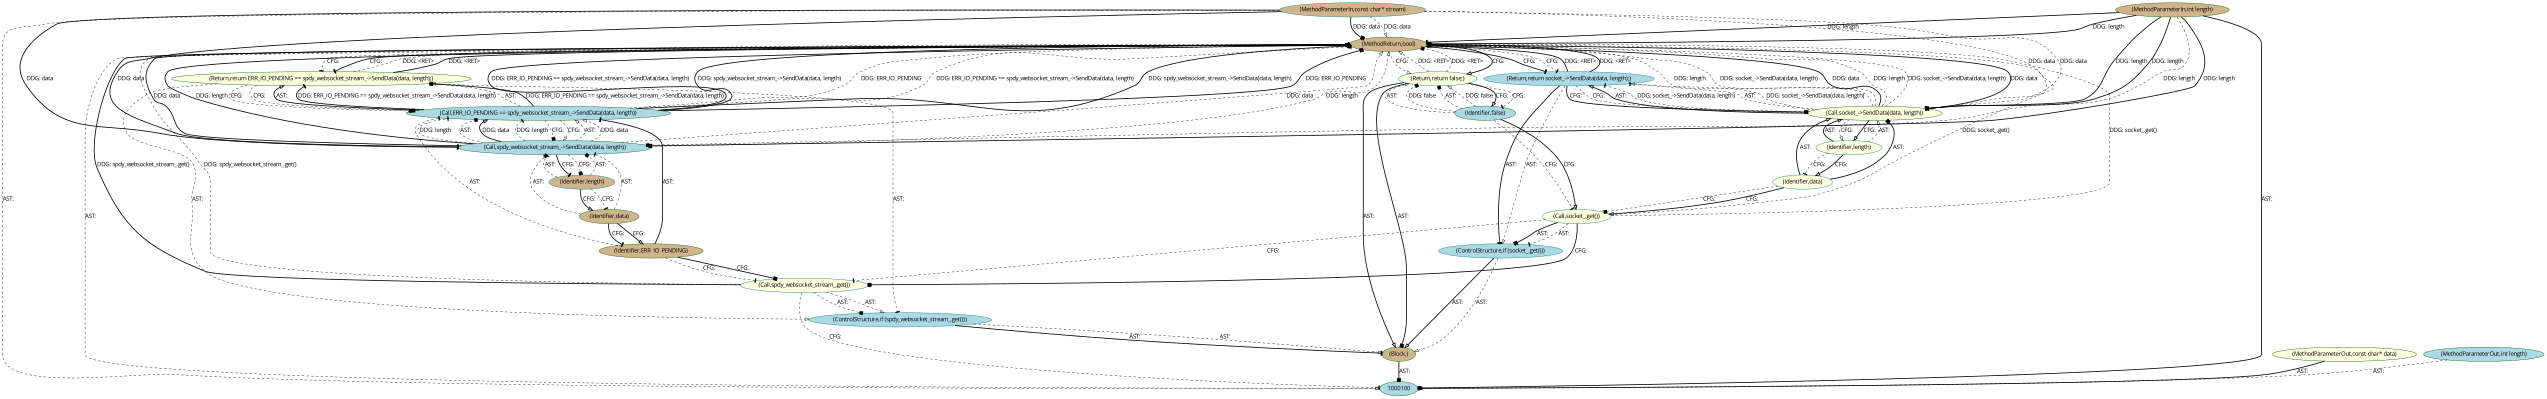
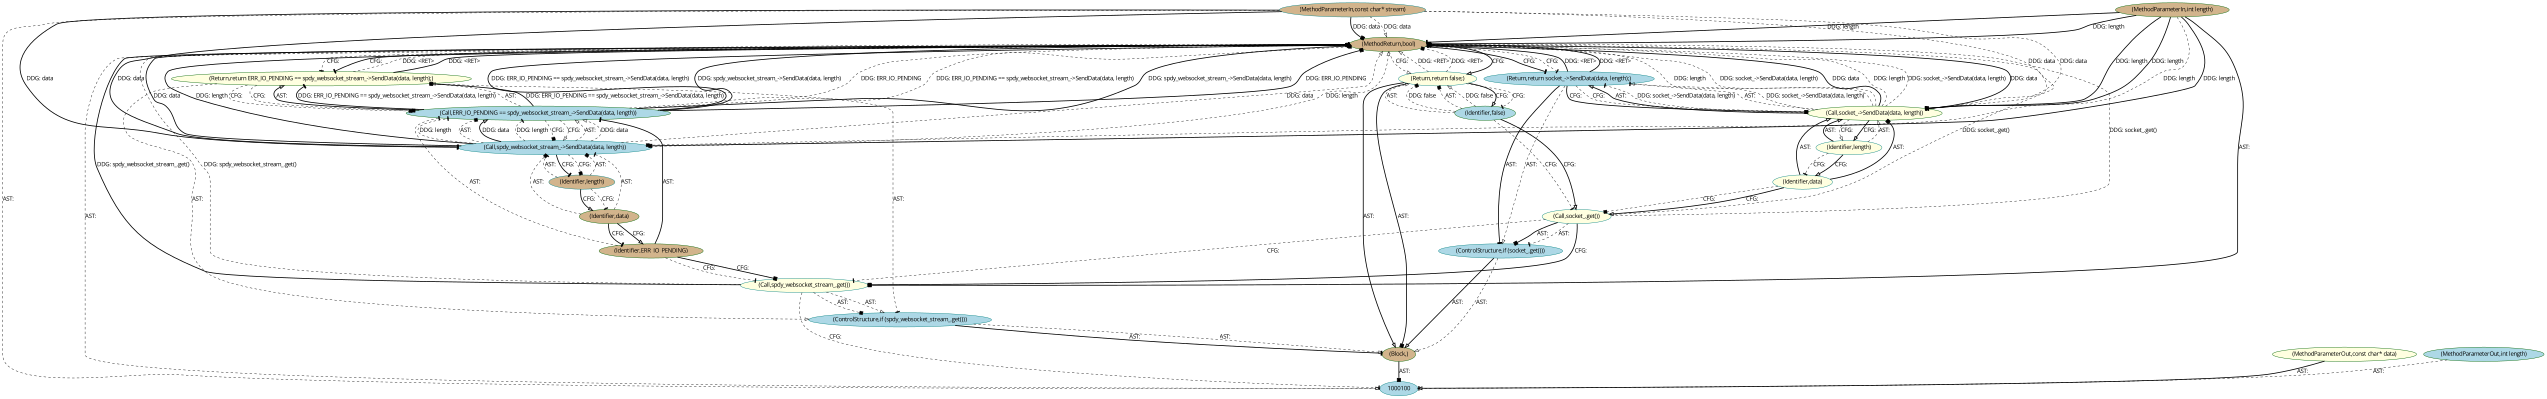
(555, 148) -> (555, 148)
(2031, 374) -> (1685, 281)
(1399, 389) -> (1399, 389)
